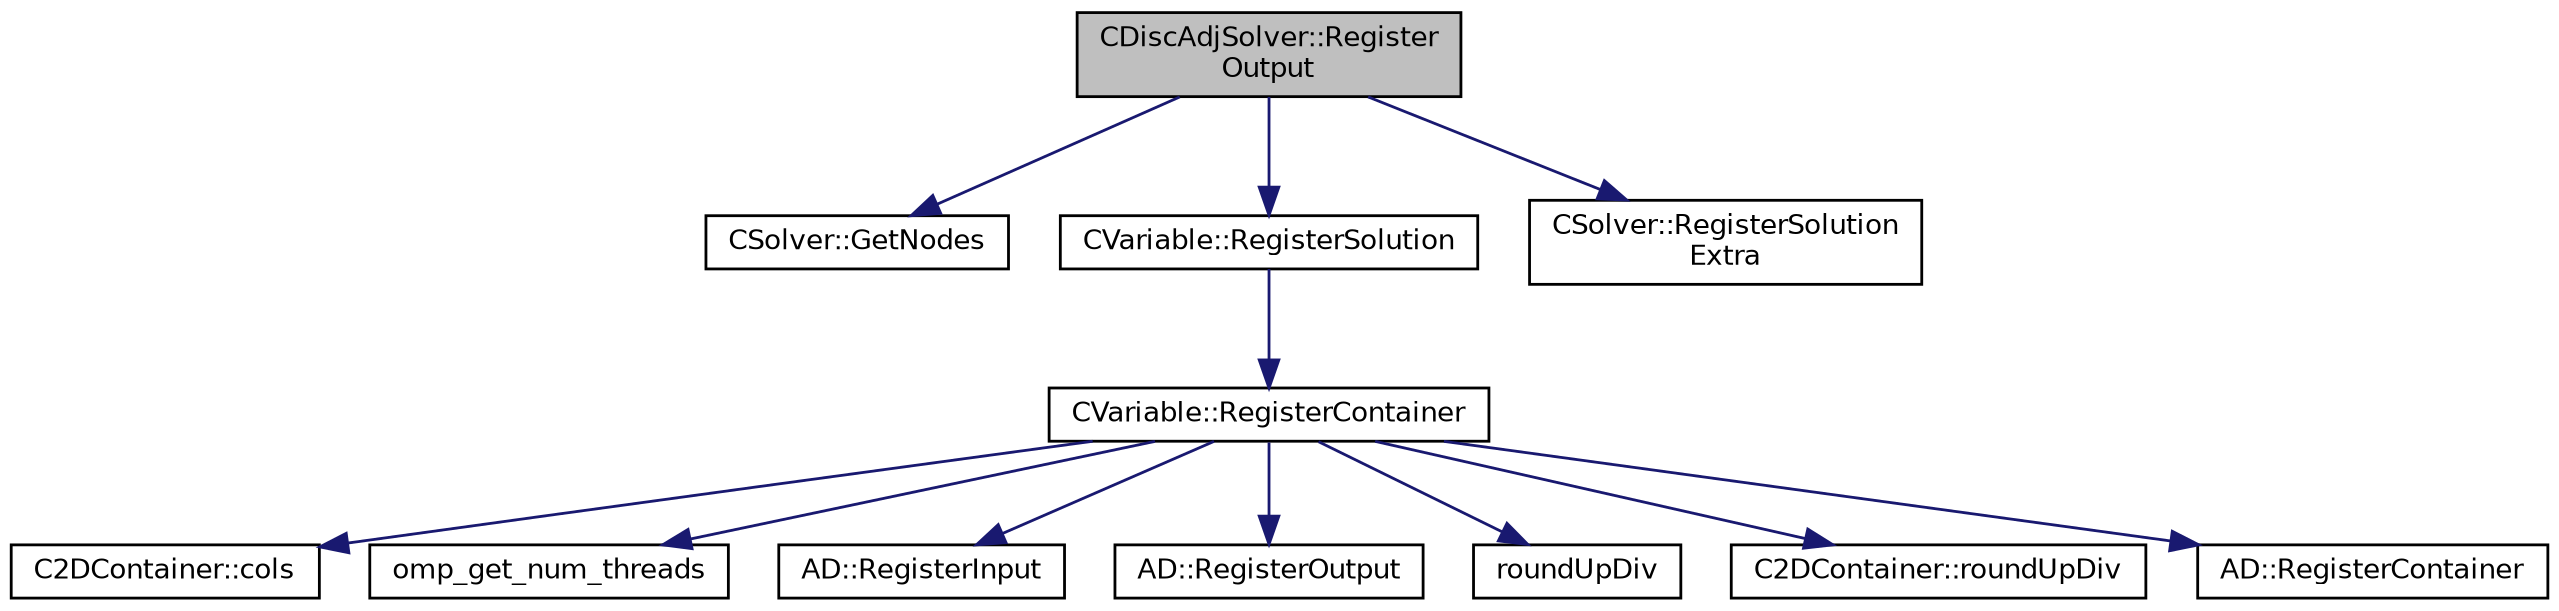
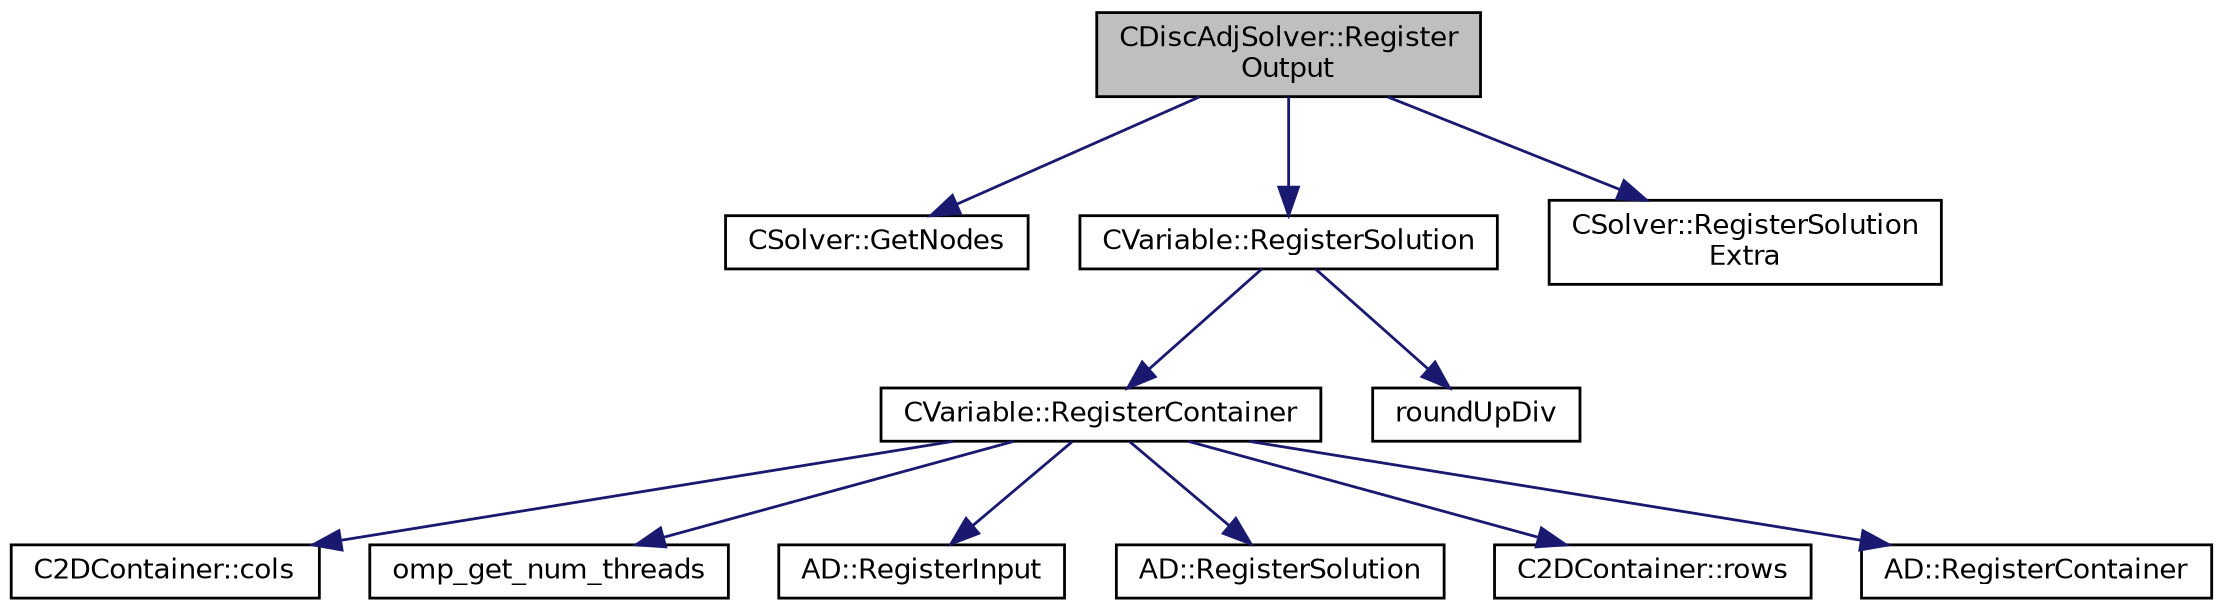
(1410, 487) -> (1372, 319)
(1269, 571) -> (1280, 571)
(1939, 571) -> (1653, 571)
